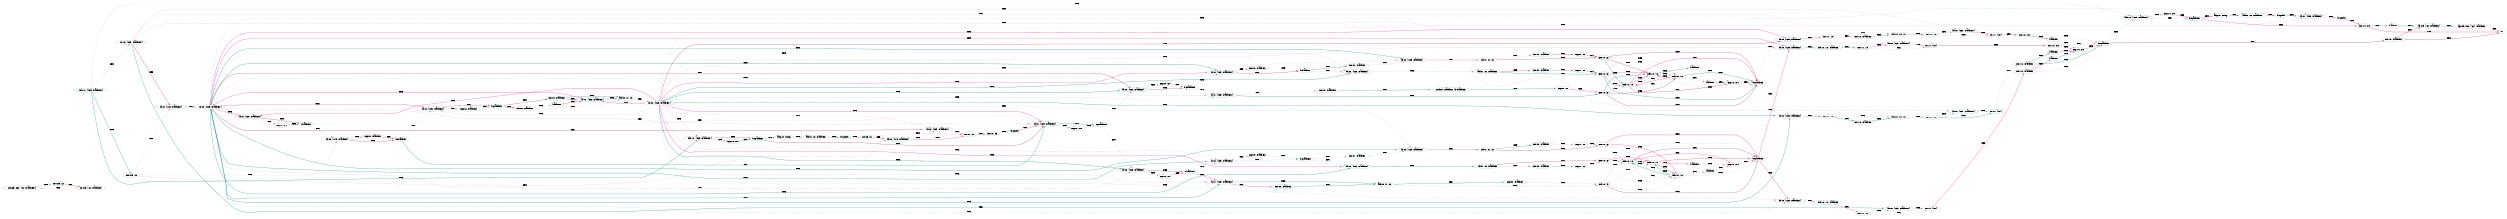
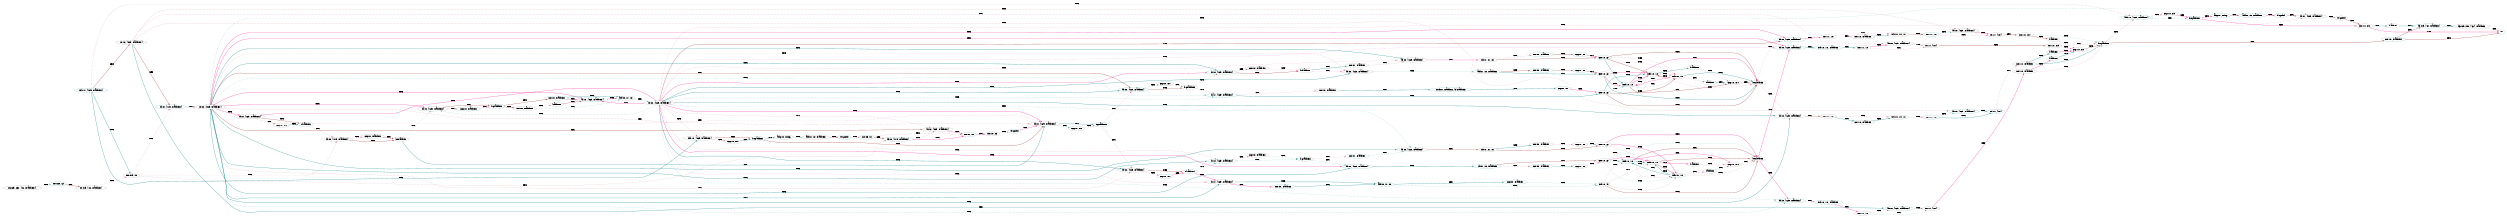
(111, 67) -> (111, 67)
(954, 132) -> (954, 132)
(59, 189) -> (111, 182)
